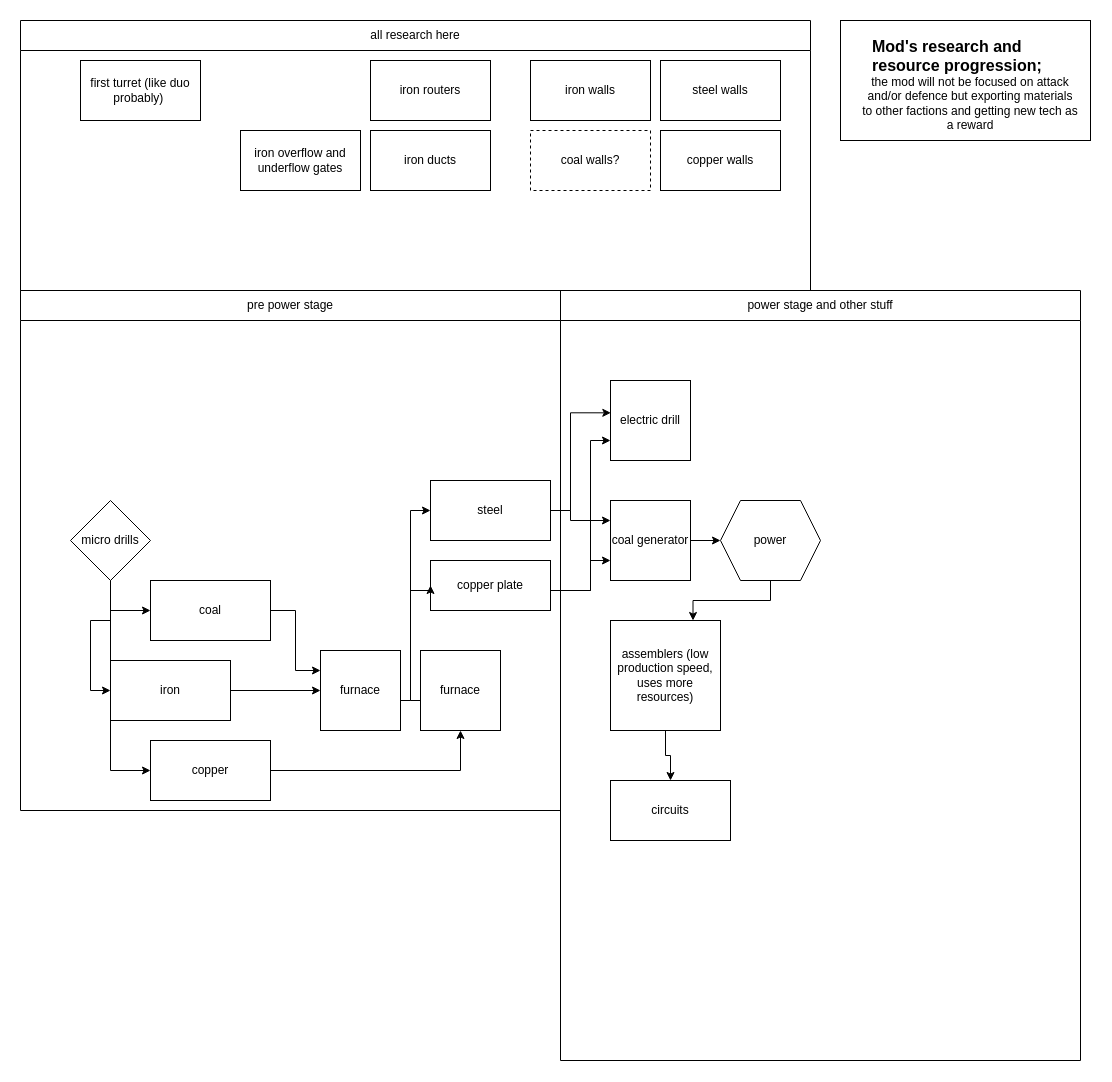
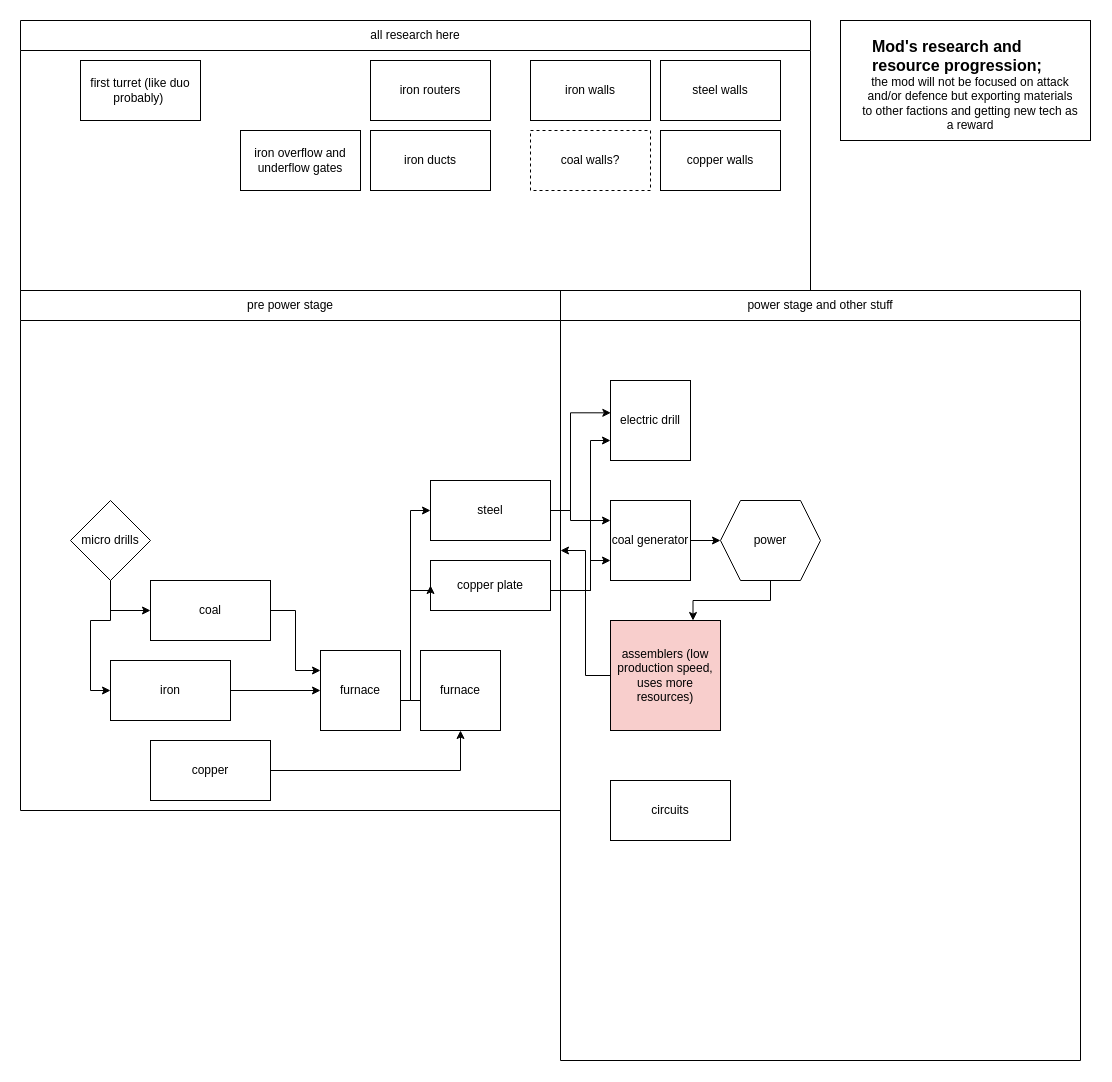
(666, 676) -> (666, 676)
(666, 755) -> (586, 617)
(111, 762) -> none
